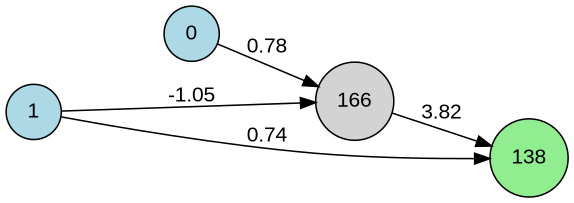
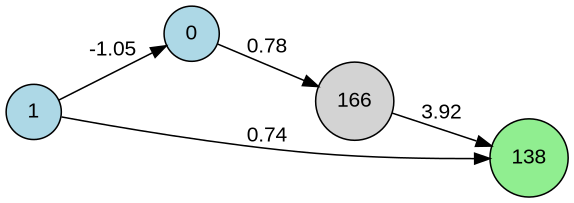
(181, 107) -> (106, 76)
(442, 113) -> (442, 113)
